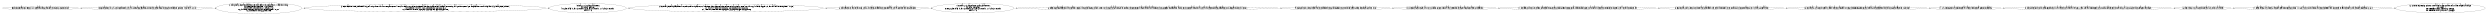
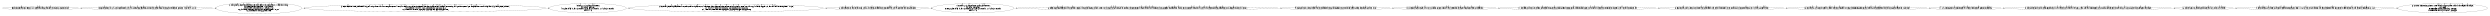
(2203, 8) -> (2204, 8)
